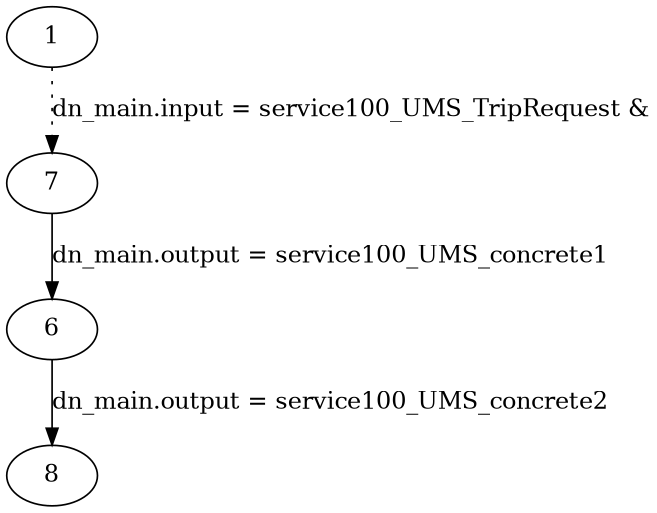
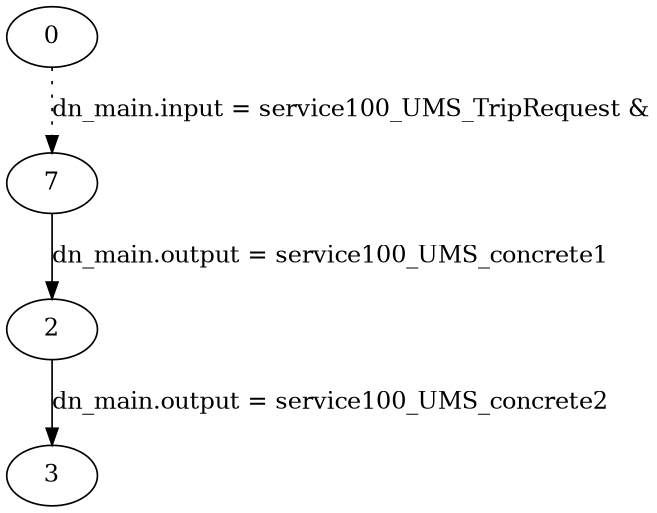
(52, 37) -> (52, 37)
(52, 329) -> (52, 329)
(52, 476) -> (52, 476)
